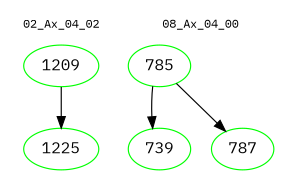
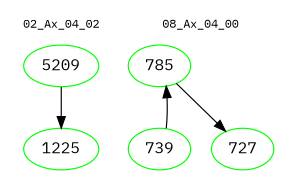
(61, 66) -> (61, 66)
(152, 101) -> (167, 113)
(243, 149) -> (243, 149)
